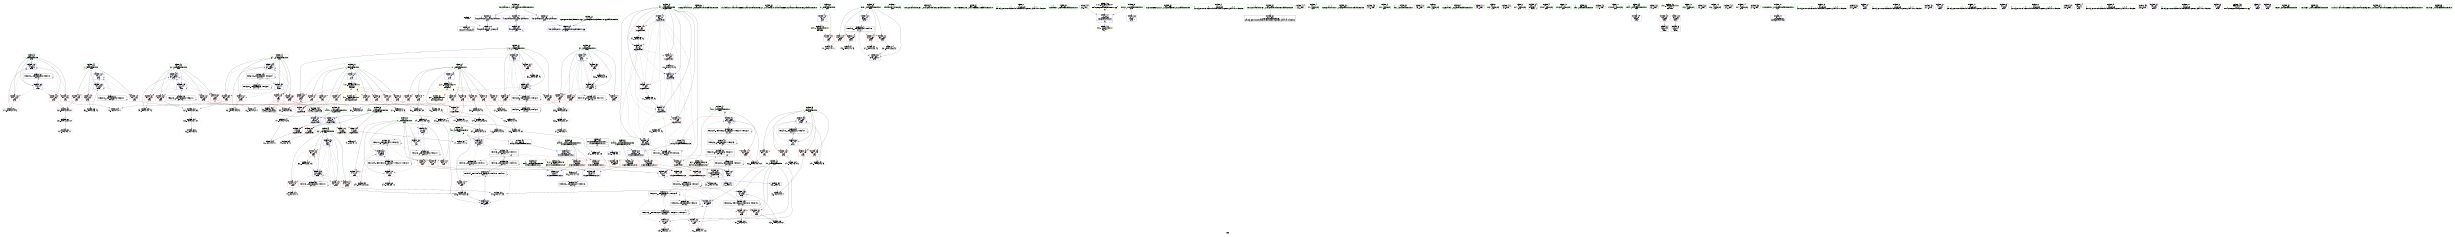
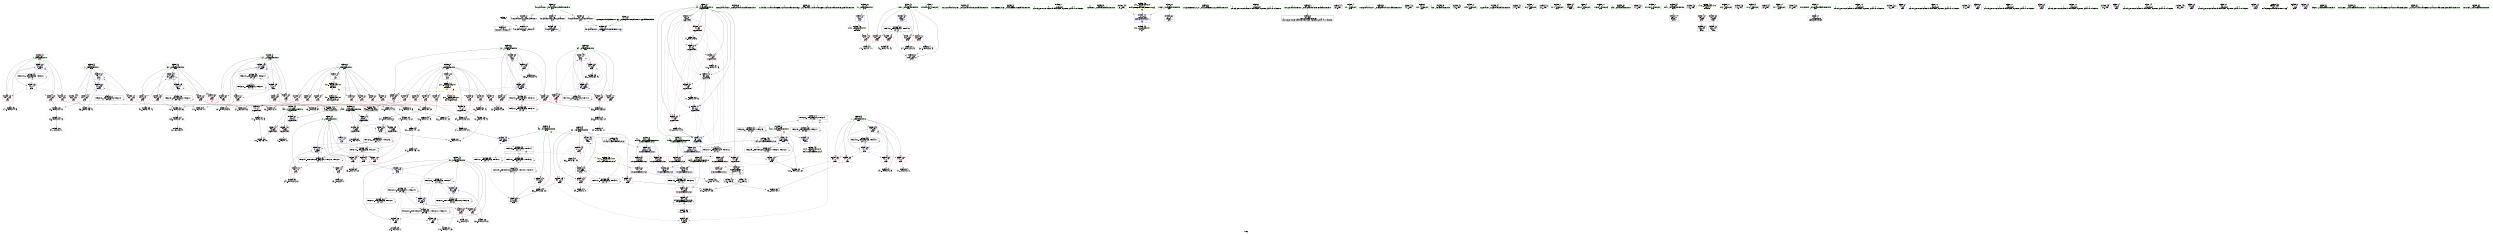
none -> (684, 190)
